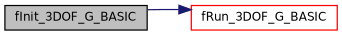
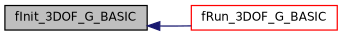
(163, 10) -> (176, 26)
